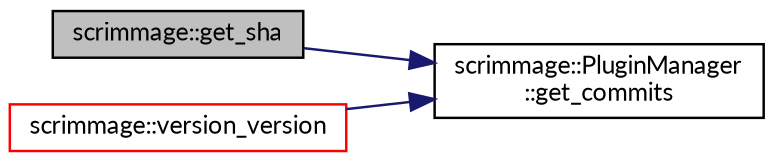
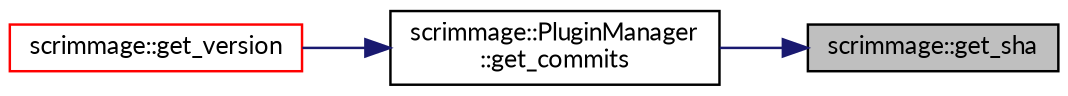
(357, 54) -> (751, 48)
(178, 128) -> (156, 48)
